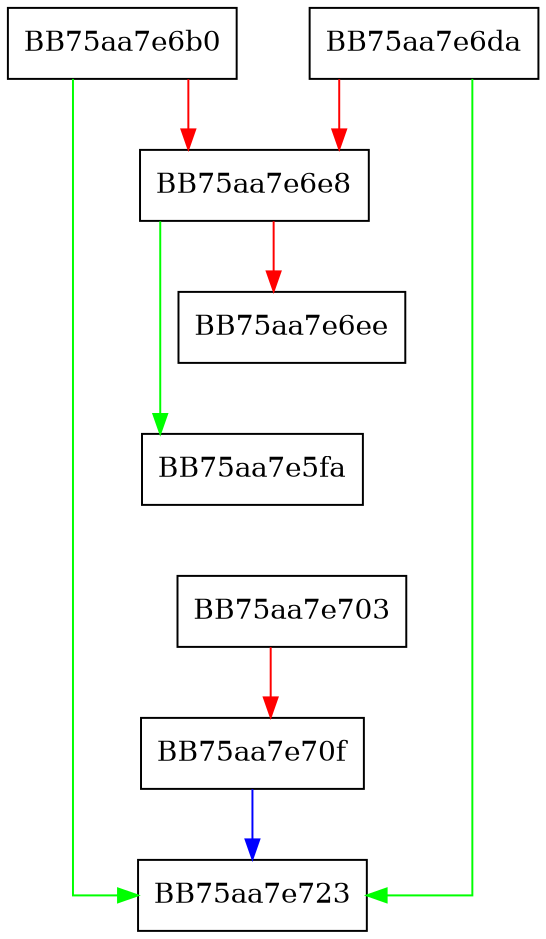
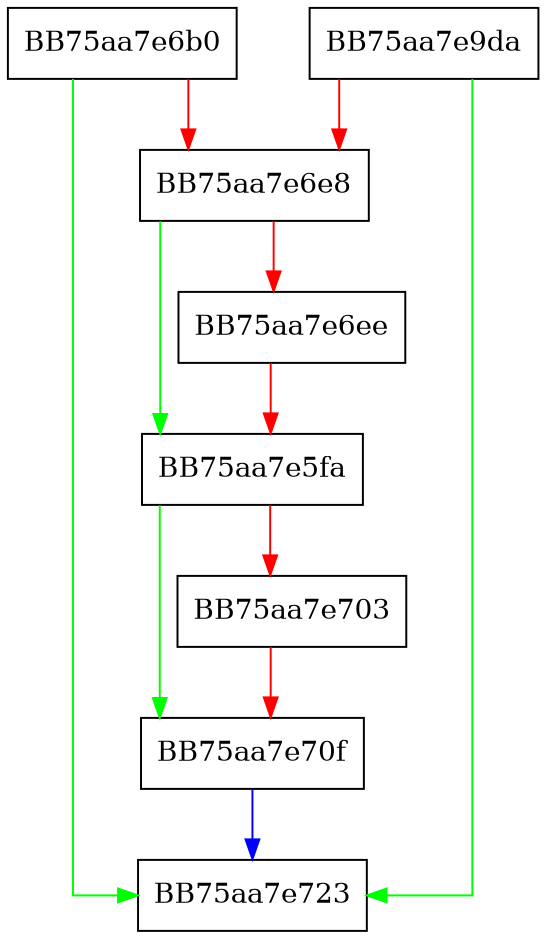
(424, 43) -> (424, 43)
none -> (271, 388)
none -> (270, 530)
none -> (160, 602)
